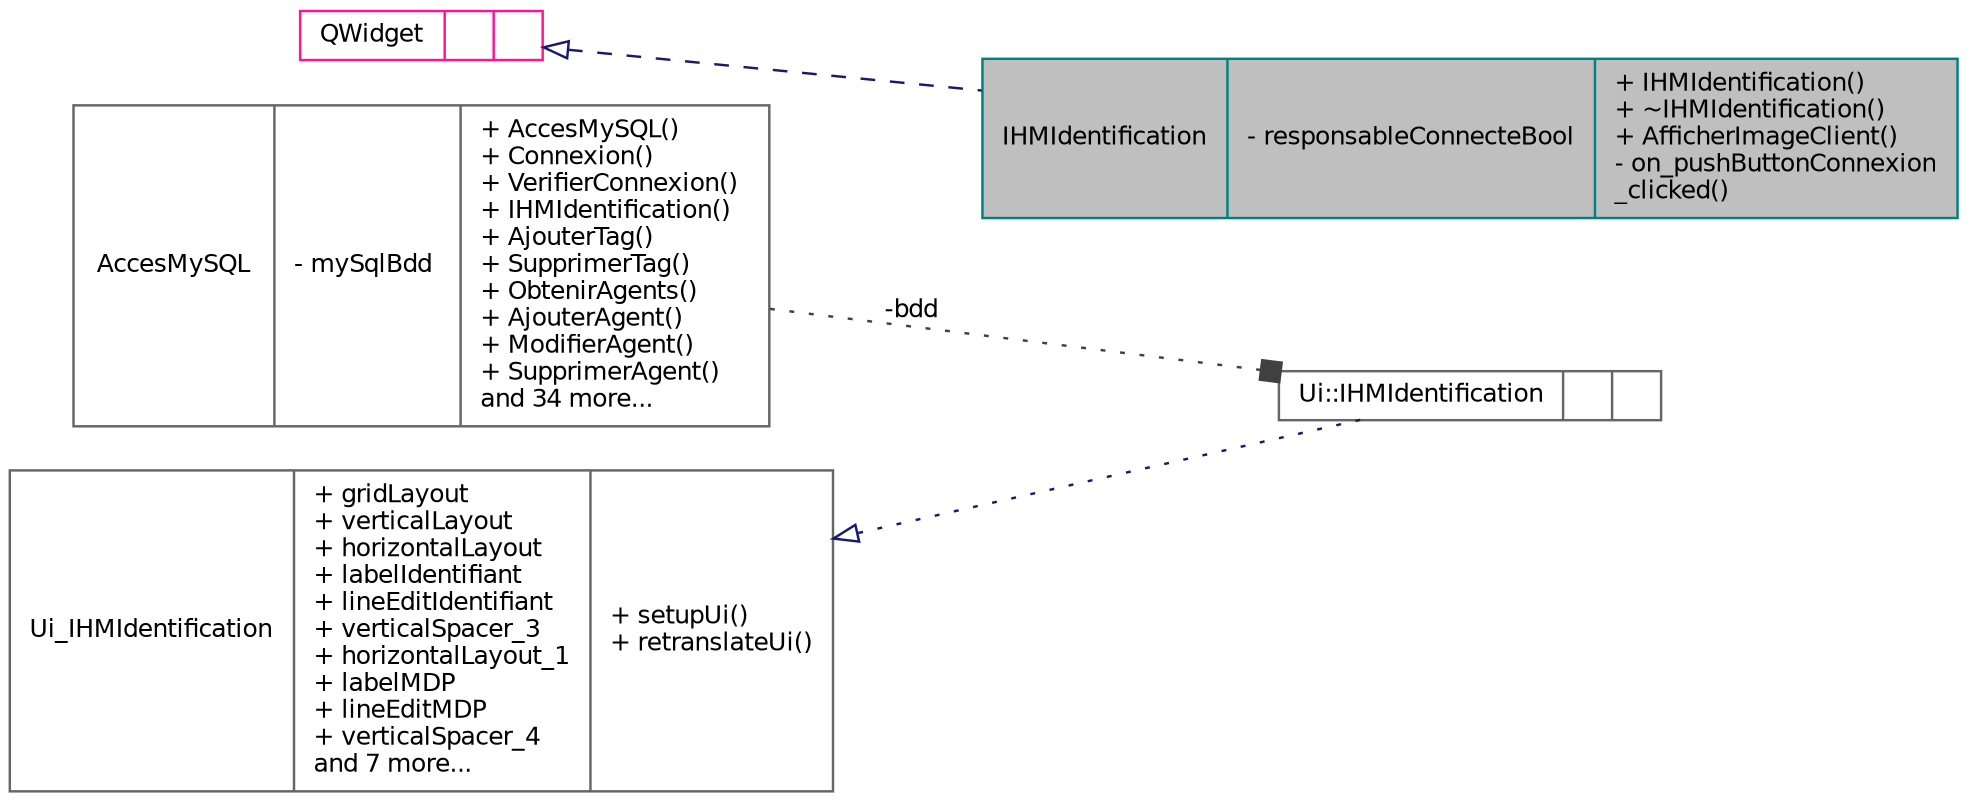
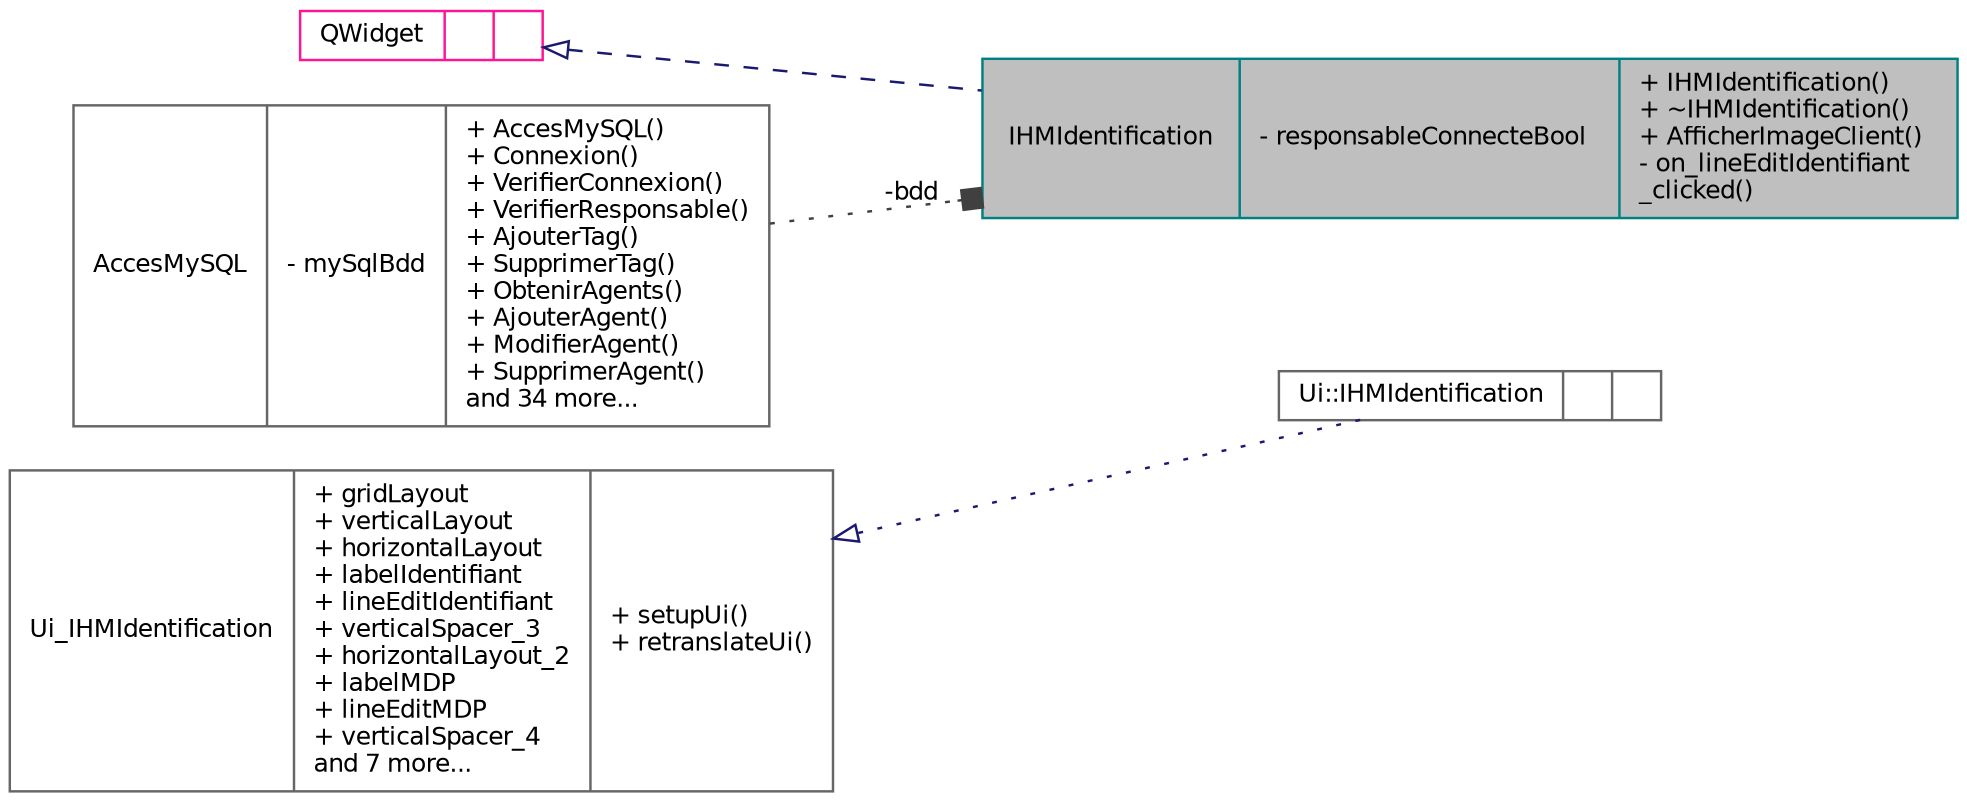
(1776, 164) -> (1775, 164)
(606, 211) -> (608, 211)
(1013, 339) -> (864, 212)
(442, 657) -> (442, 657)
